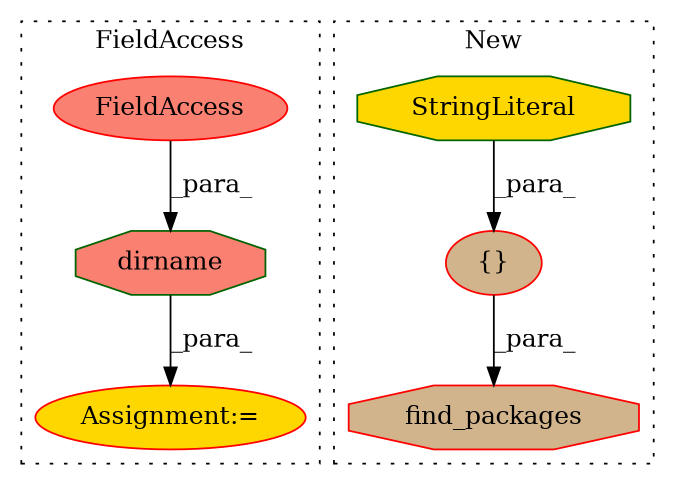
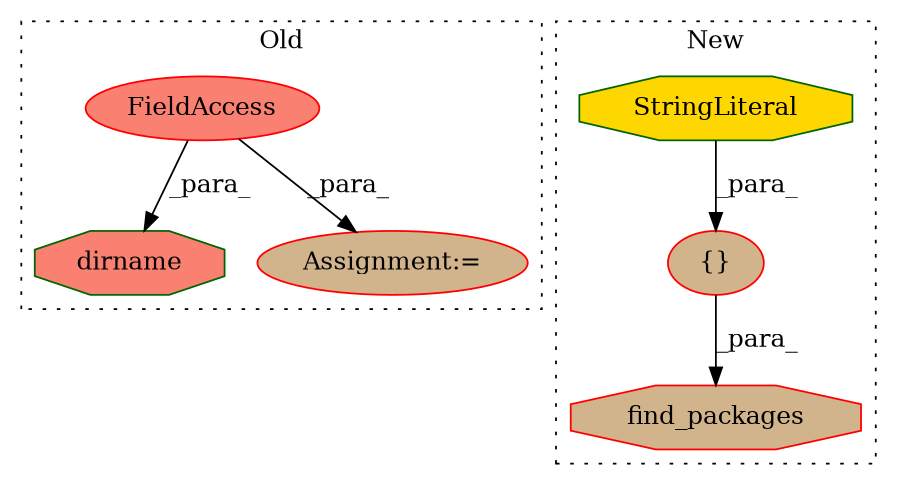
(171, 42) -> (282, 42)
(171, 331) -> (290, 180)
(171, 417) -> (393, 263)
